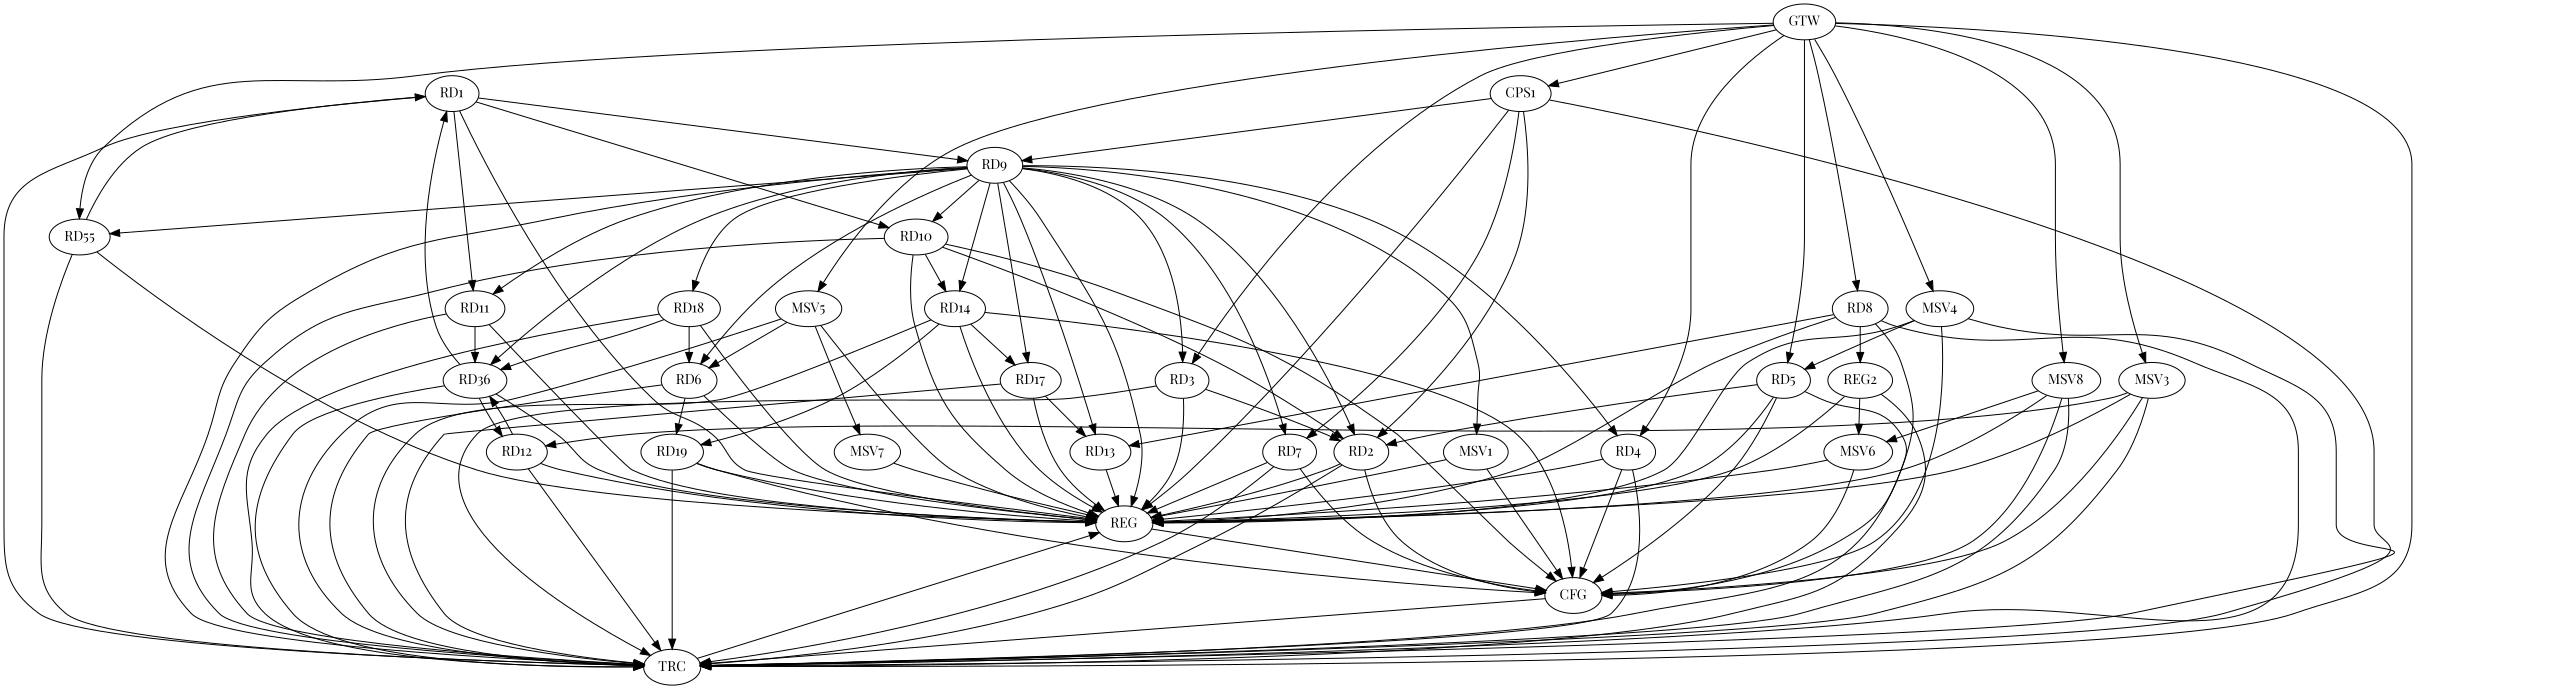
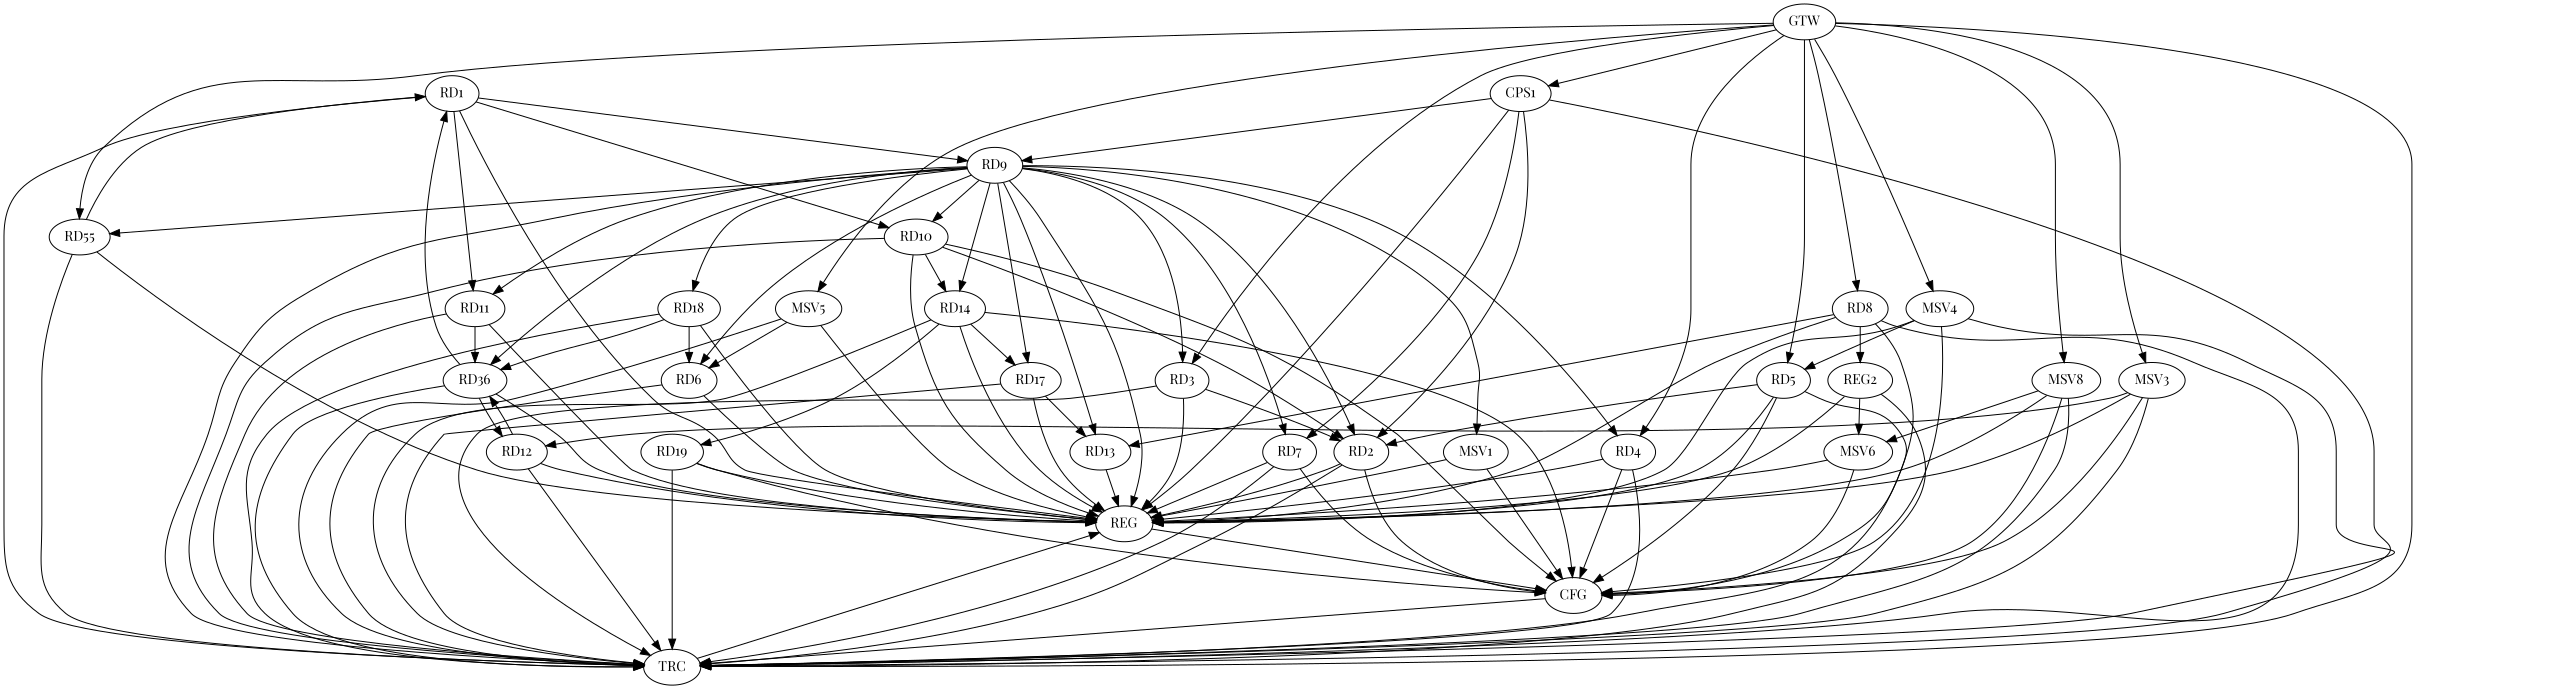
(682, 411) -> none
(867, 452) -> none
